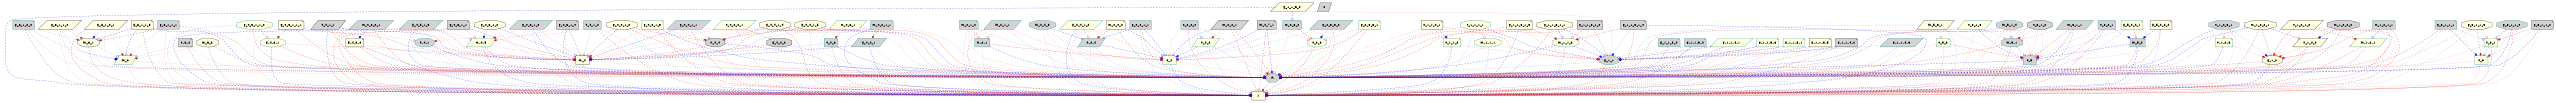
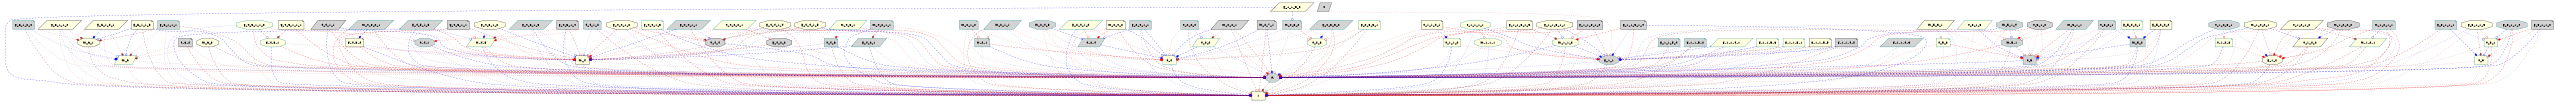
(431, 50) -> (431, 50)
(638, 94) -> (638, 94)
